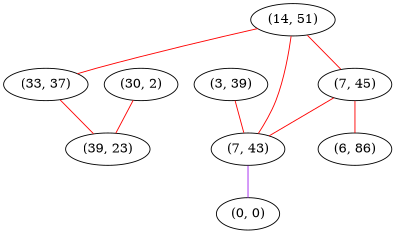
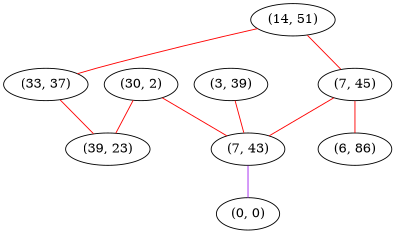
(281, 87) -> (195, 117)
